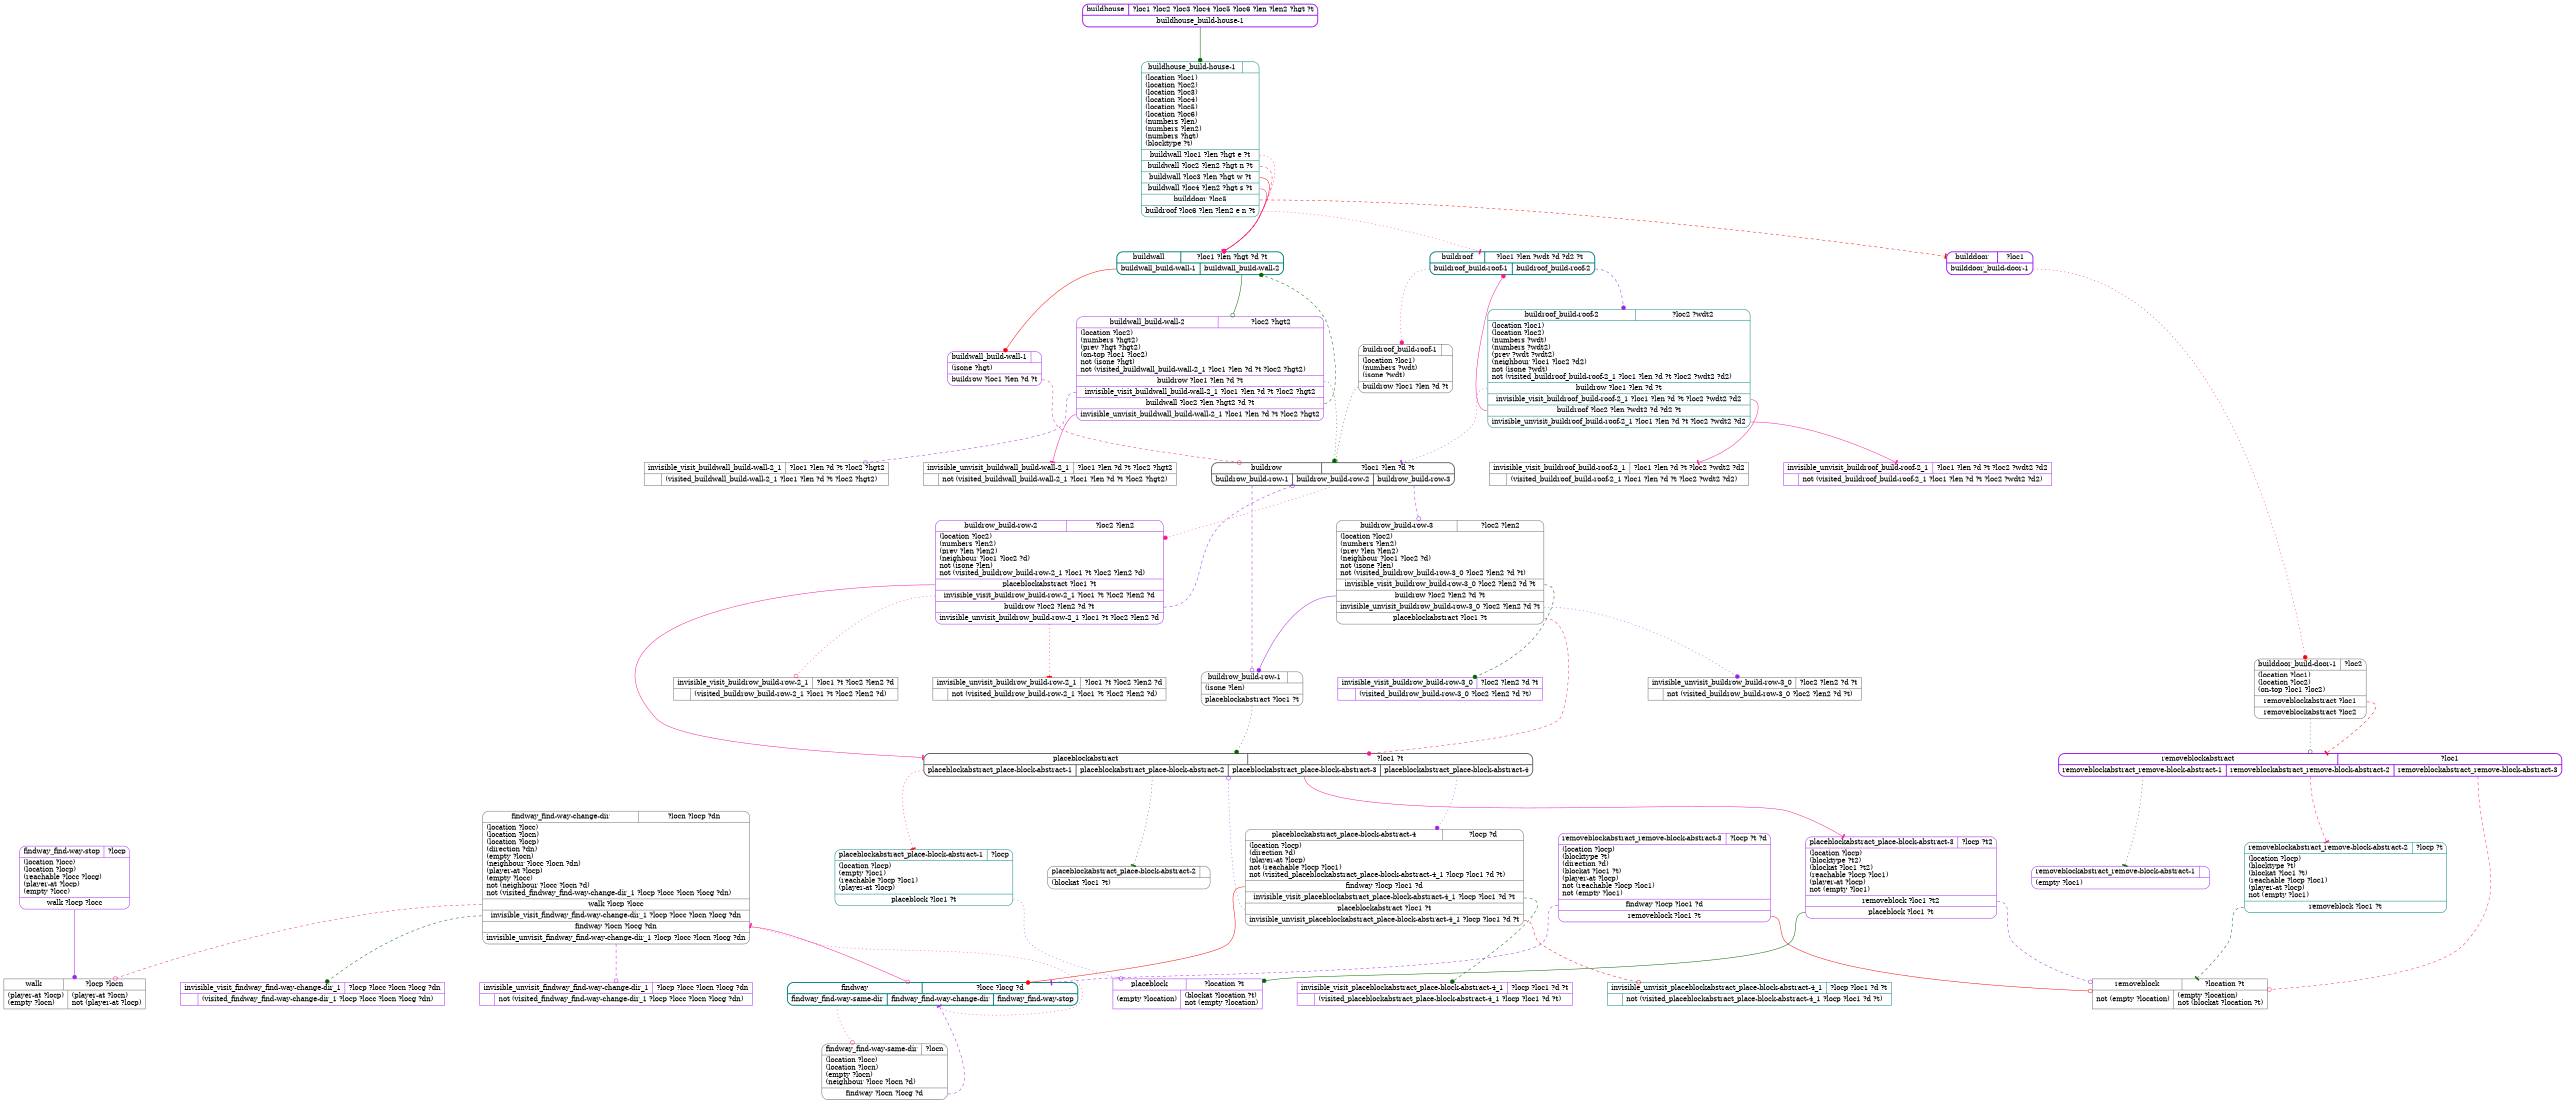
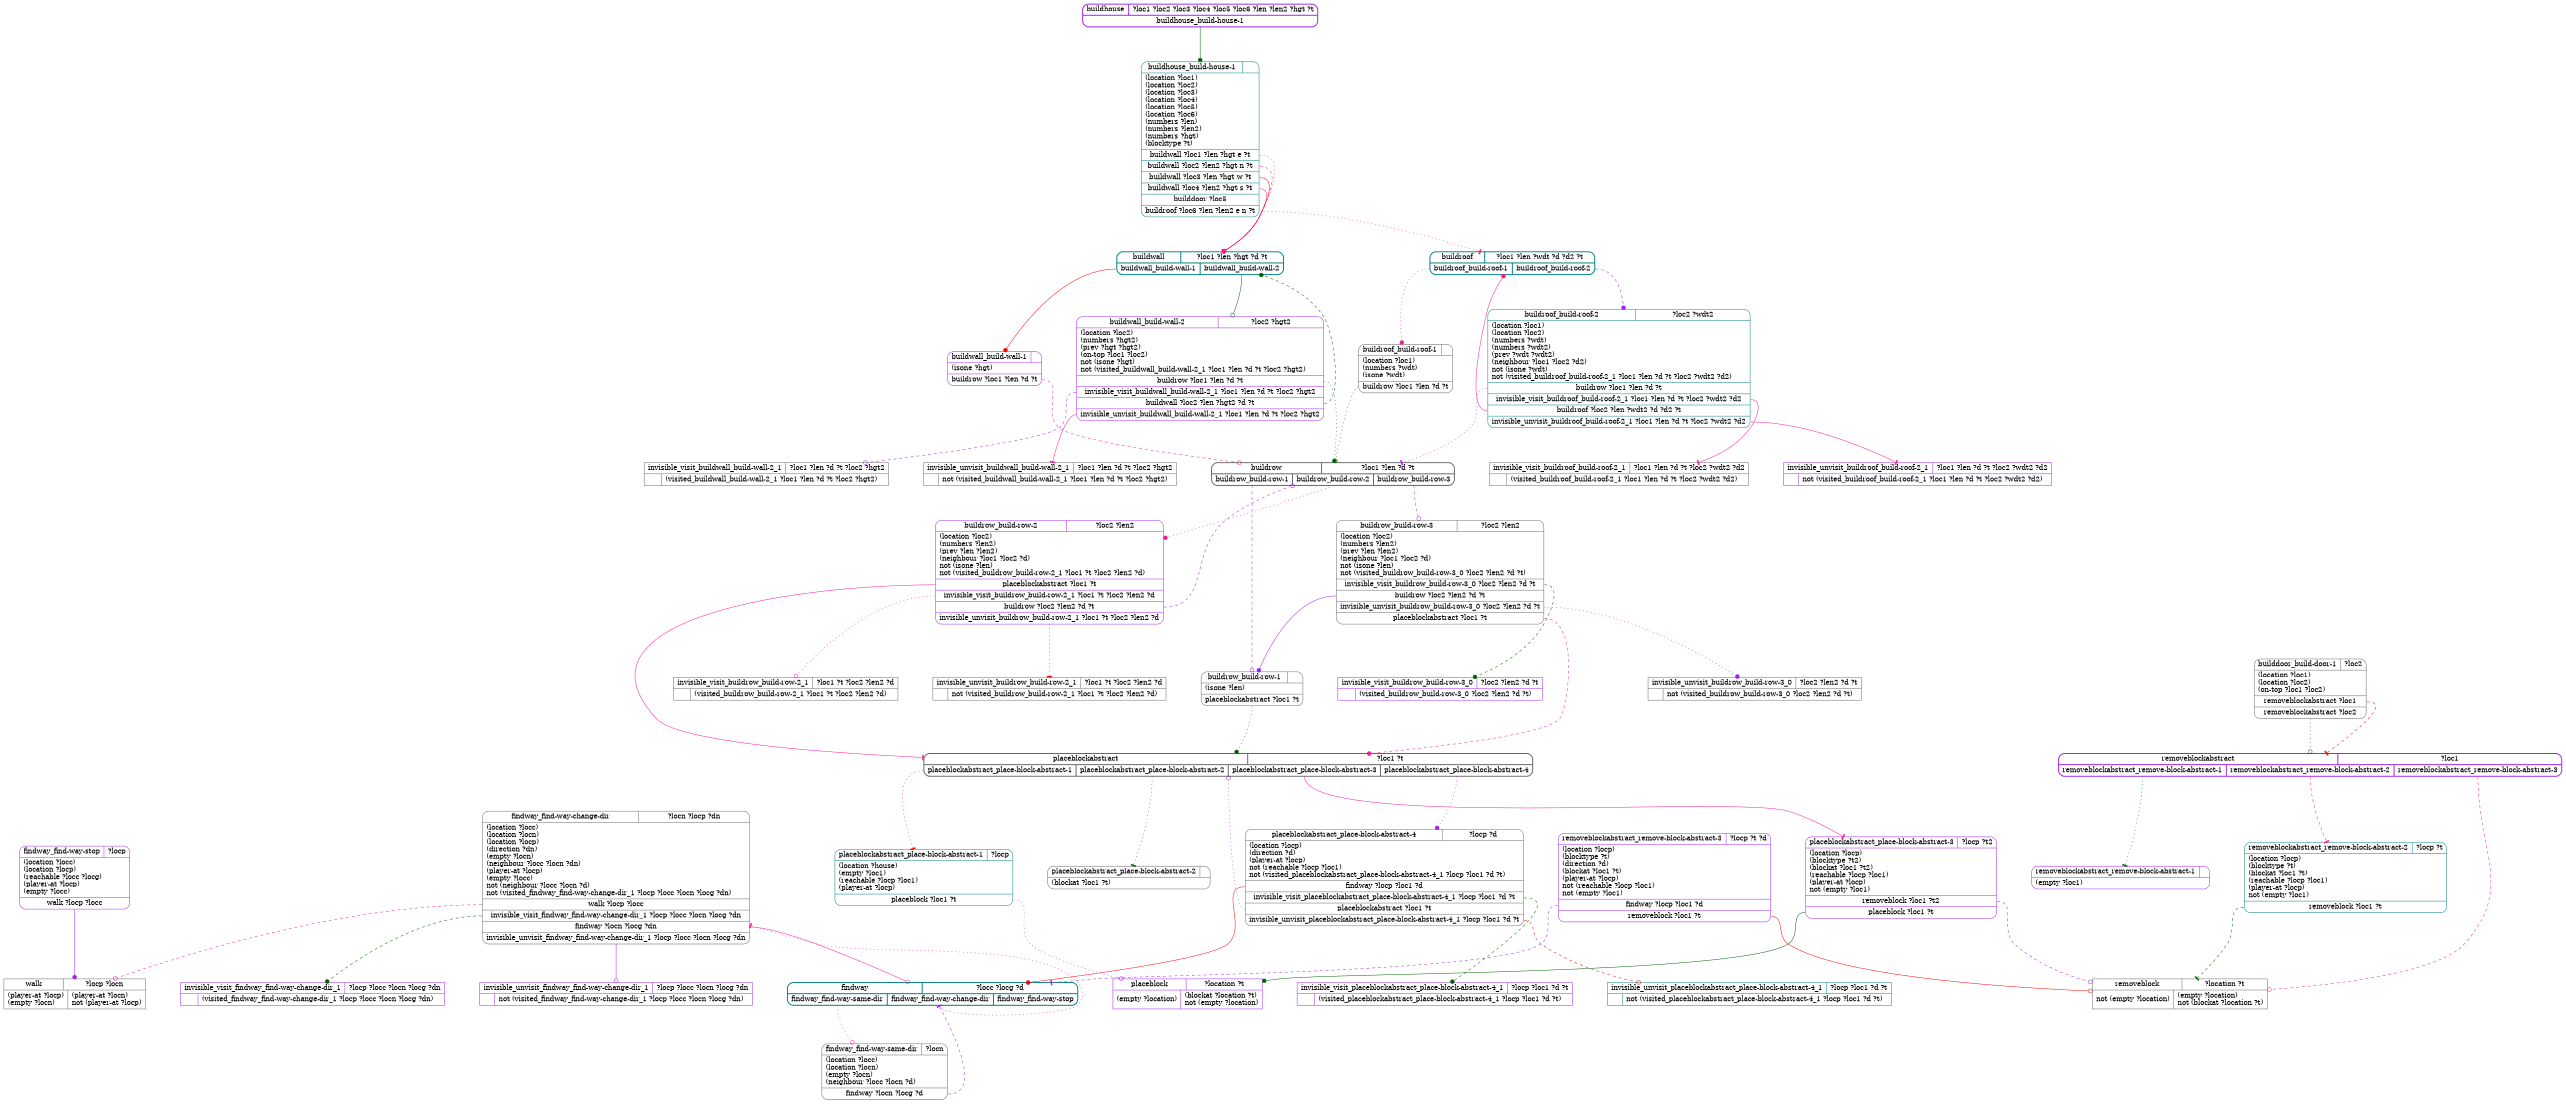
(1990, 263) -> none
(865, 866) -> (868, 866)
(616, 961) -> (616, 961)
